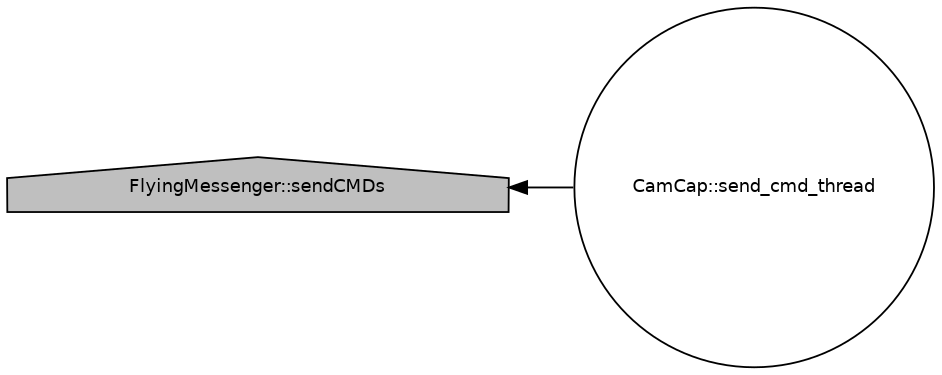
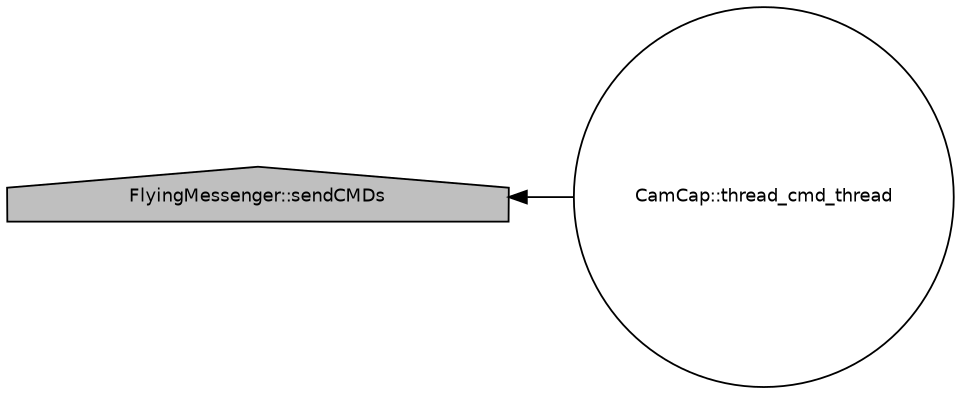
(754, 187) -> (764, 197)
